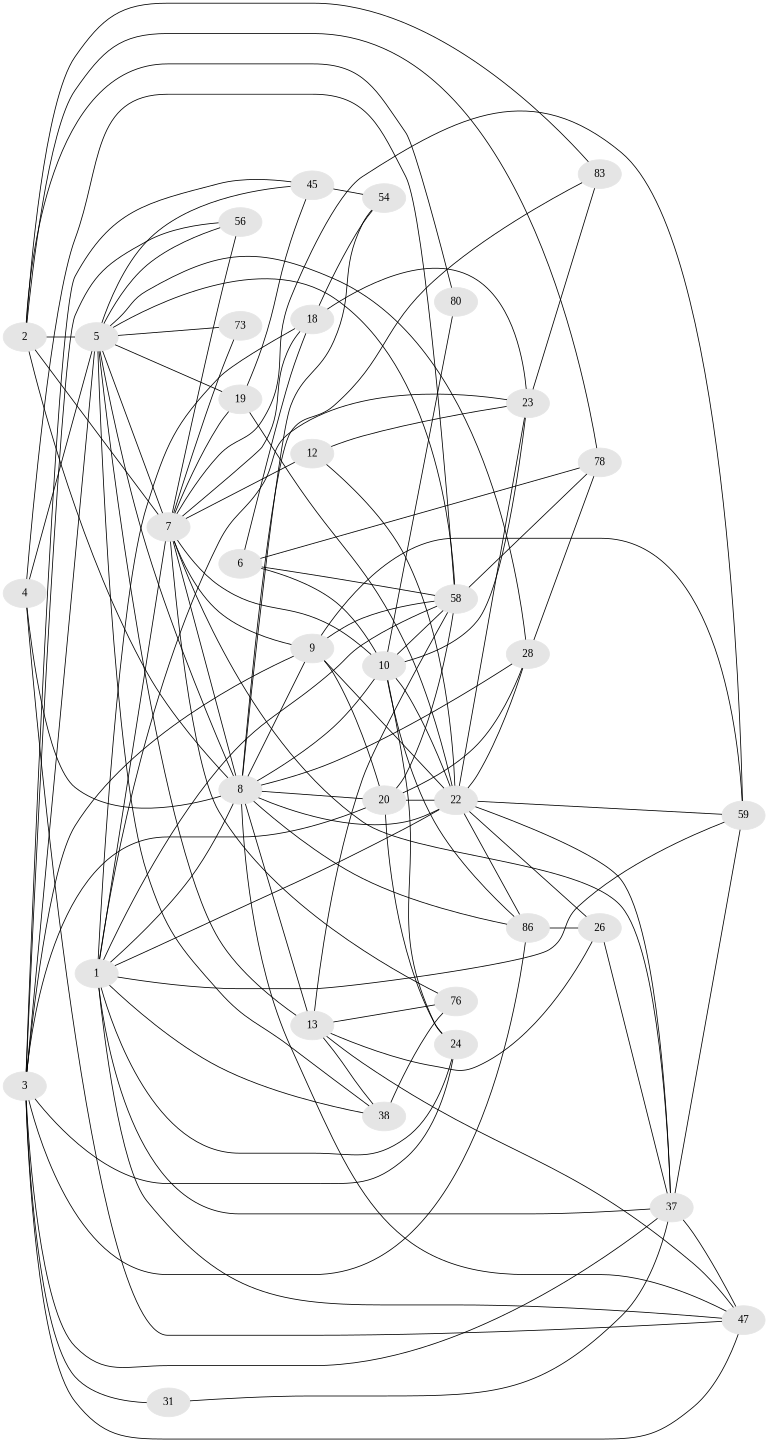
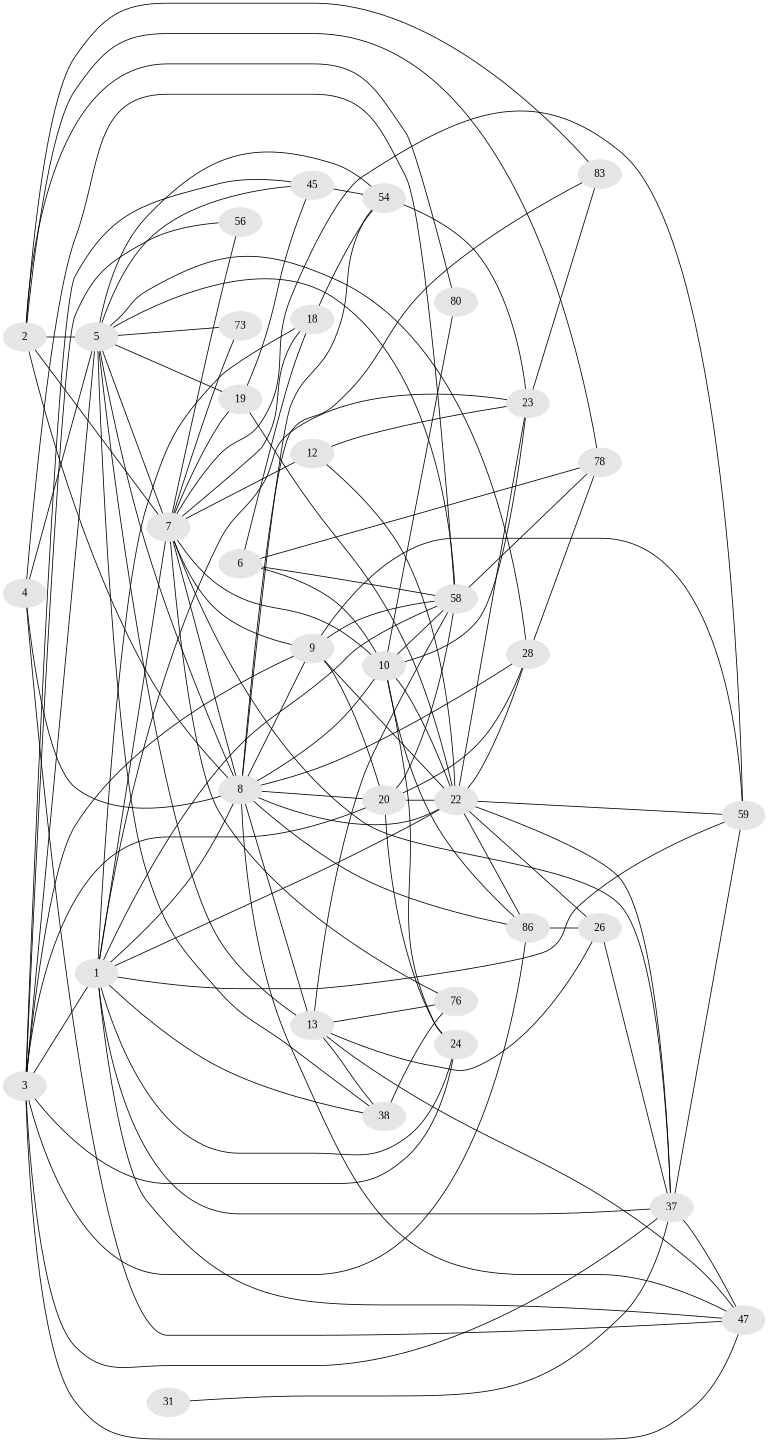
(151, 262) -> (198, 173)
(460, 272) -> (493, 277)
(55, 1333) -> (61, 1030)
